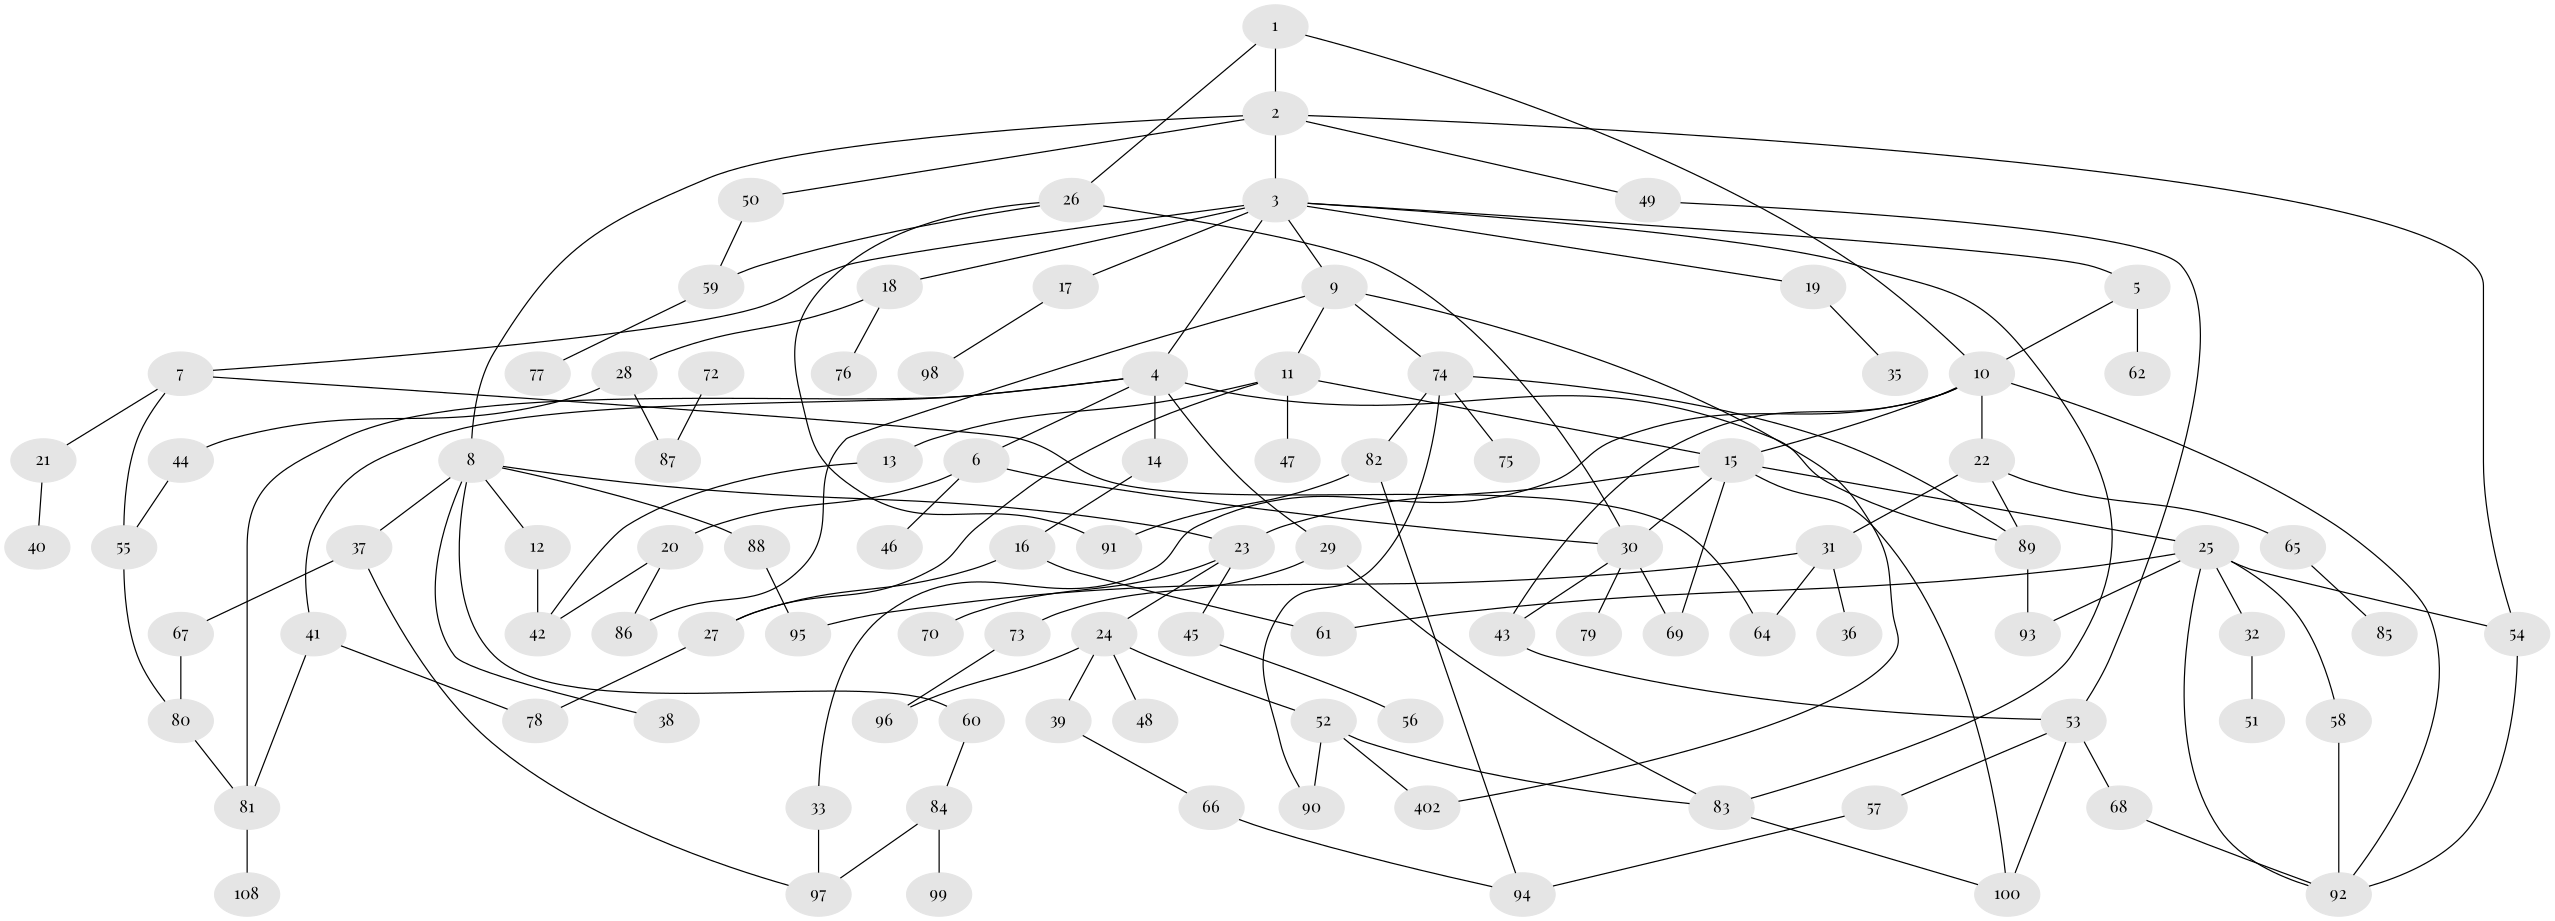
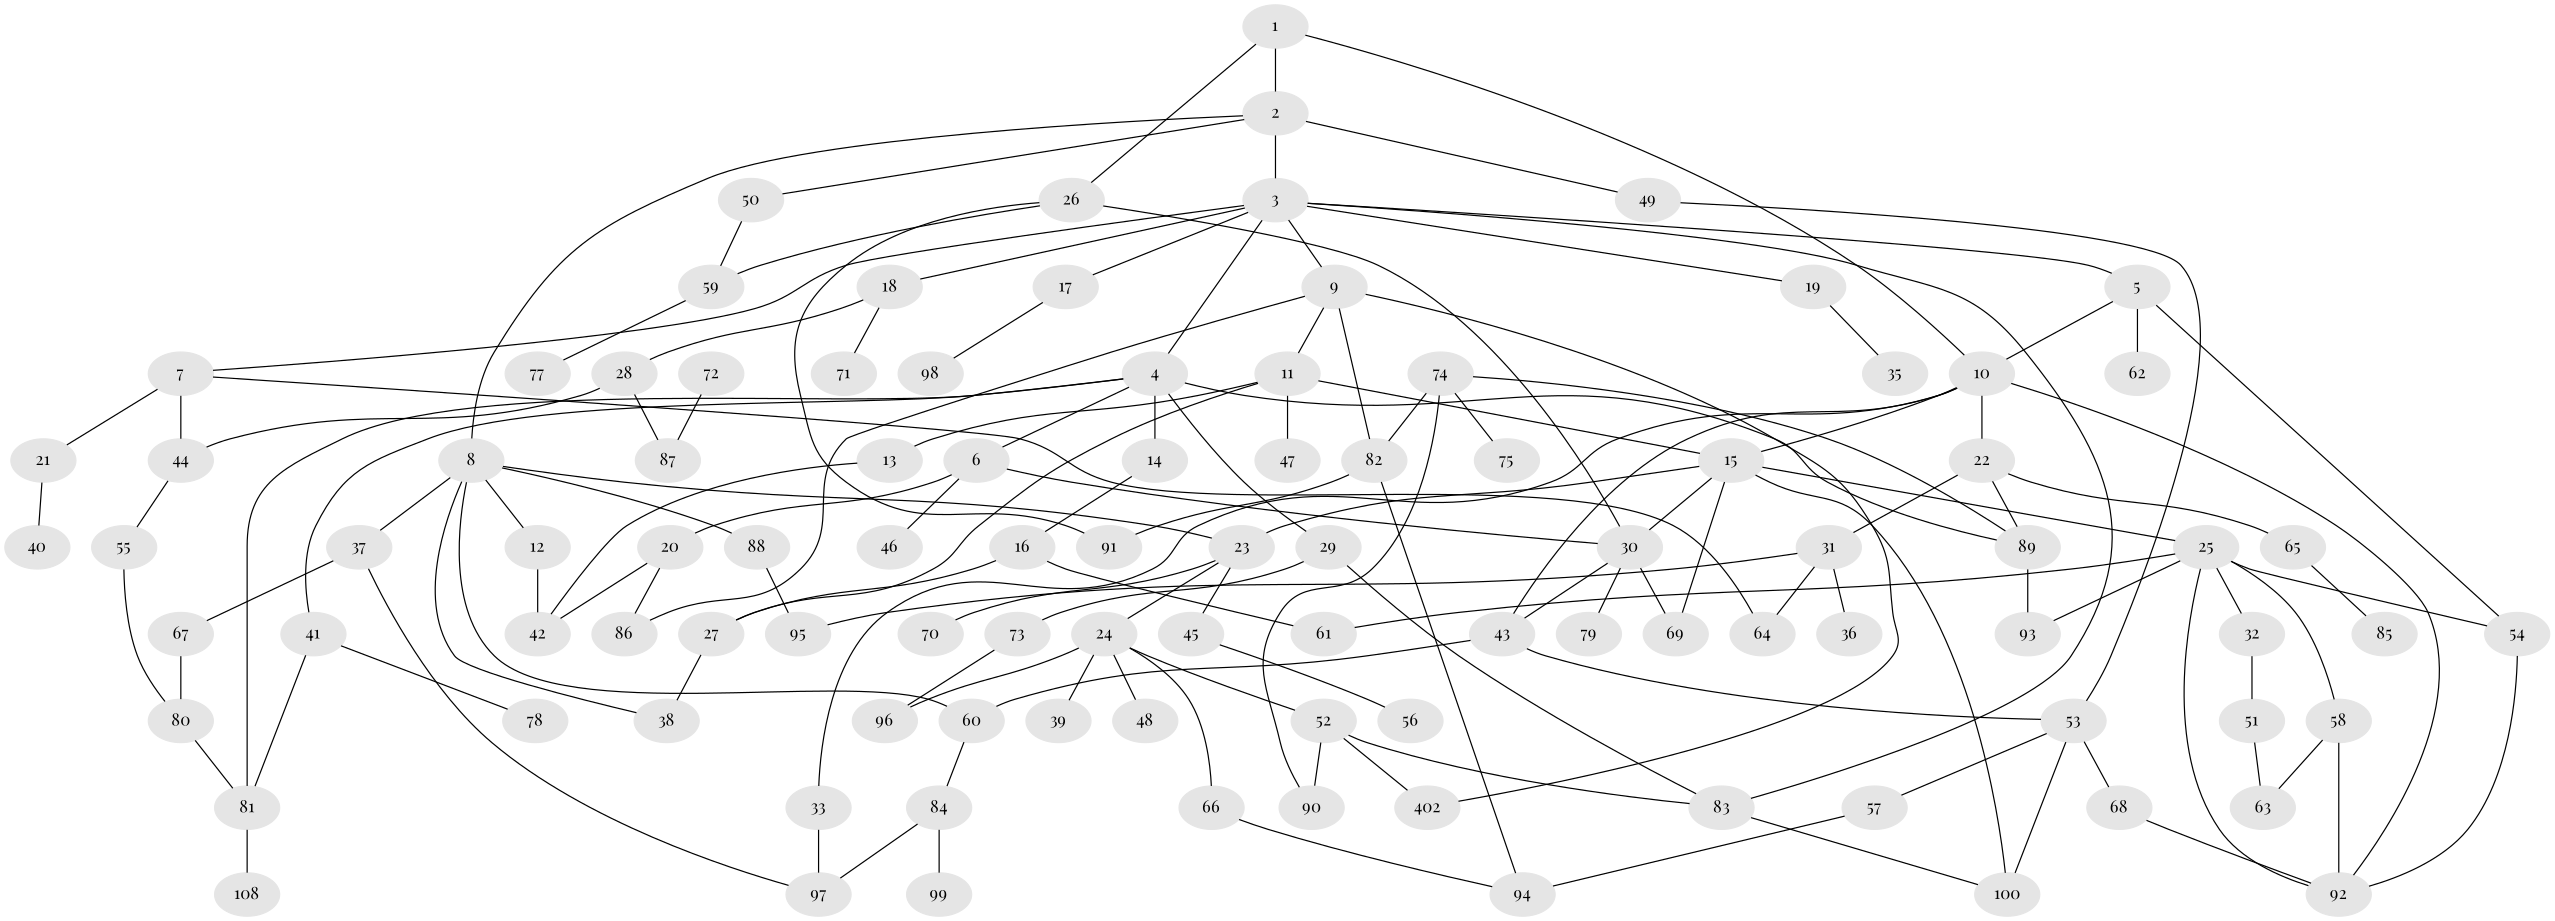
(2072, 170) -> (2327, 461)
(1388, 331) -> (1354, 374)
(844, 374) -> (844, 374)
(132, 455) -> (181, 417)
none -> (1232, 667)
(623, 678) -> (689, 678)
(1135, 764) -> (1192, 704)
none -> (2263, 808)
